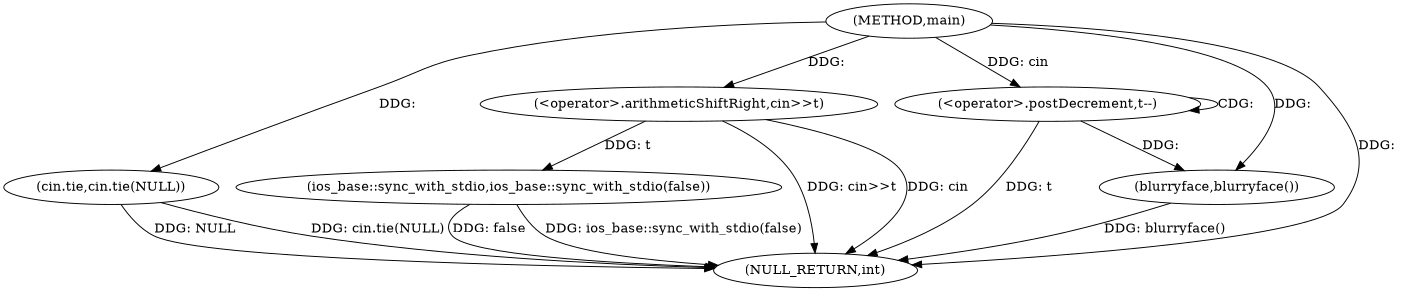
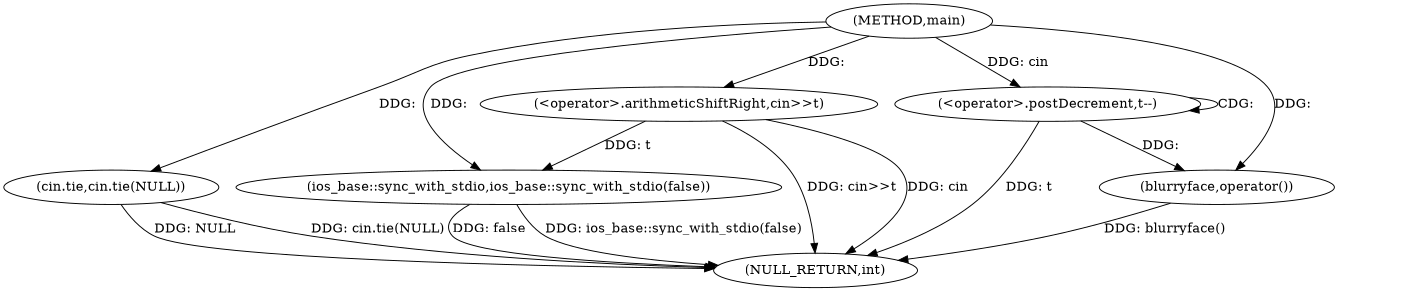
(1354, 186) -> (579, 51)
(1217, 187) -> (1217, 187)
